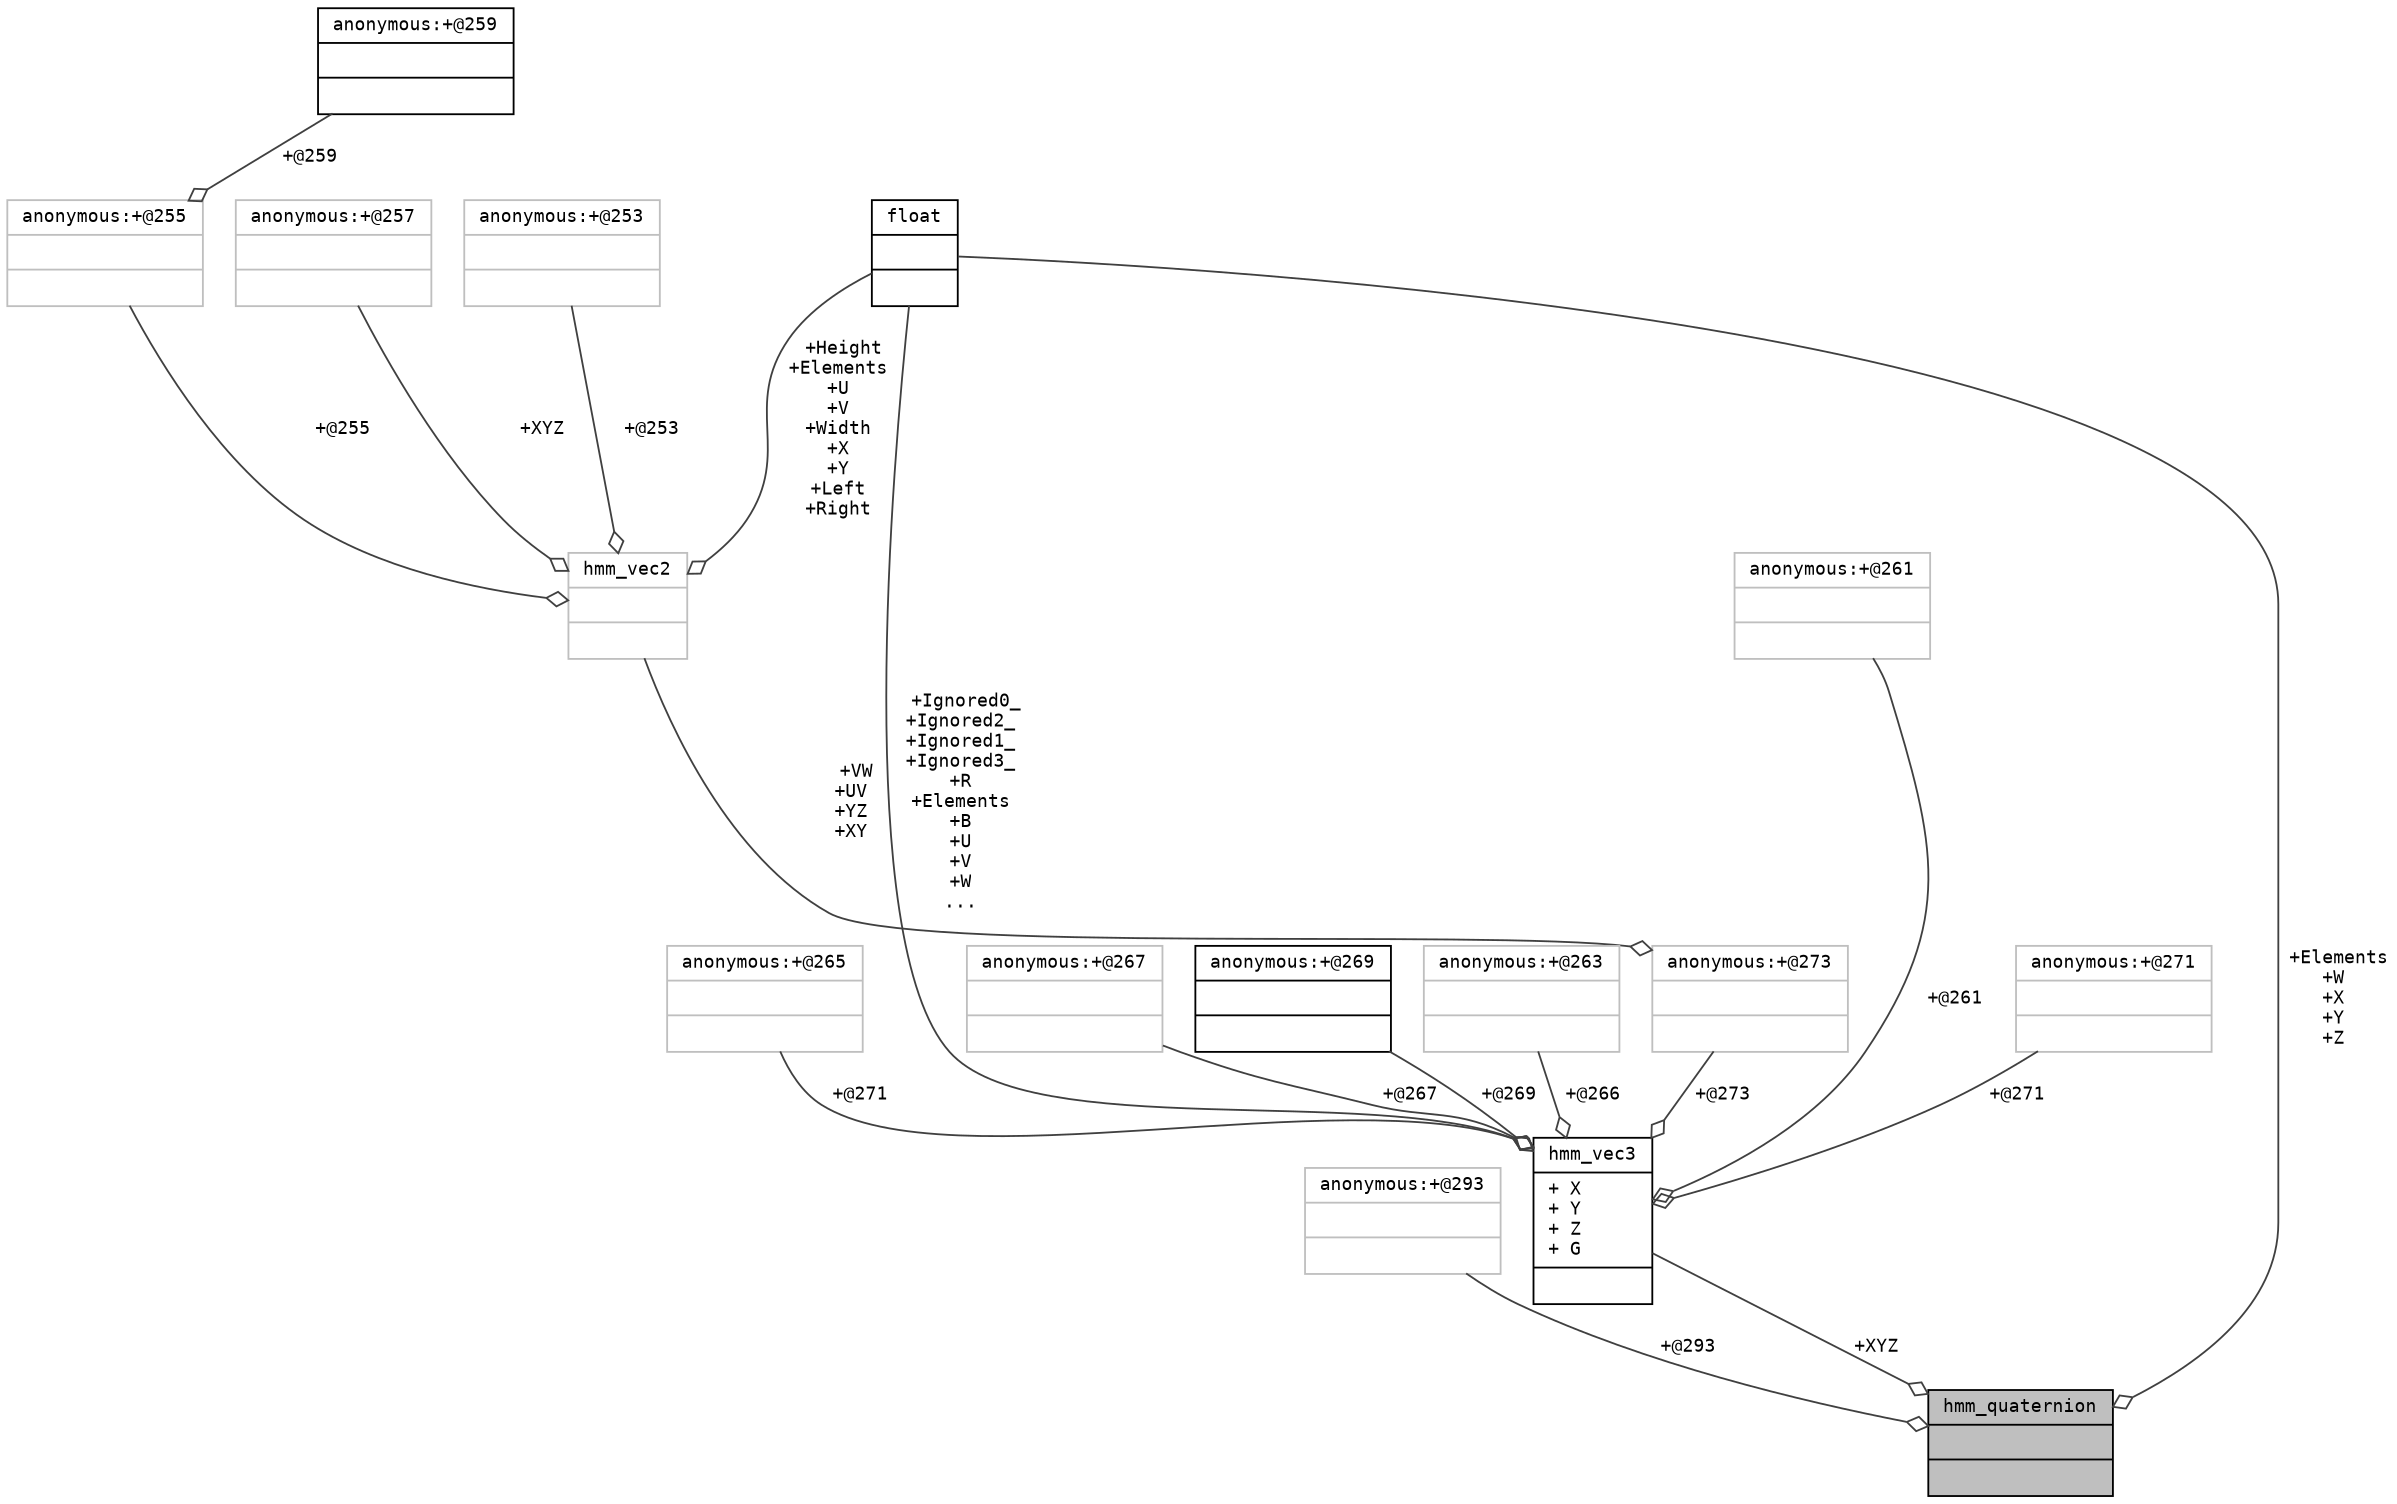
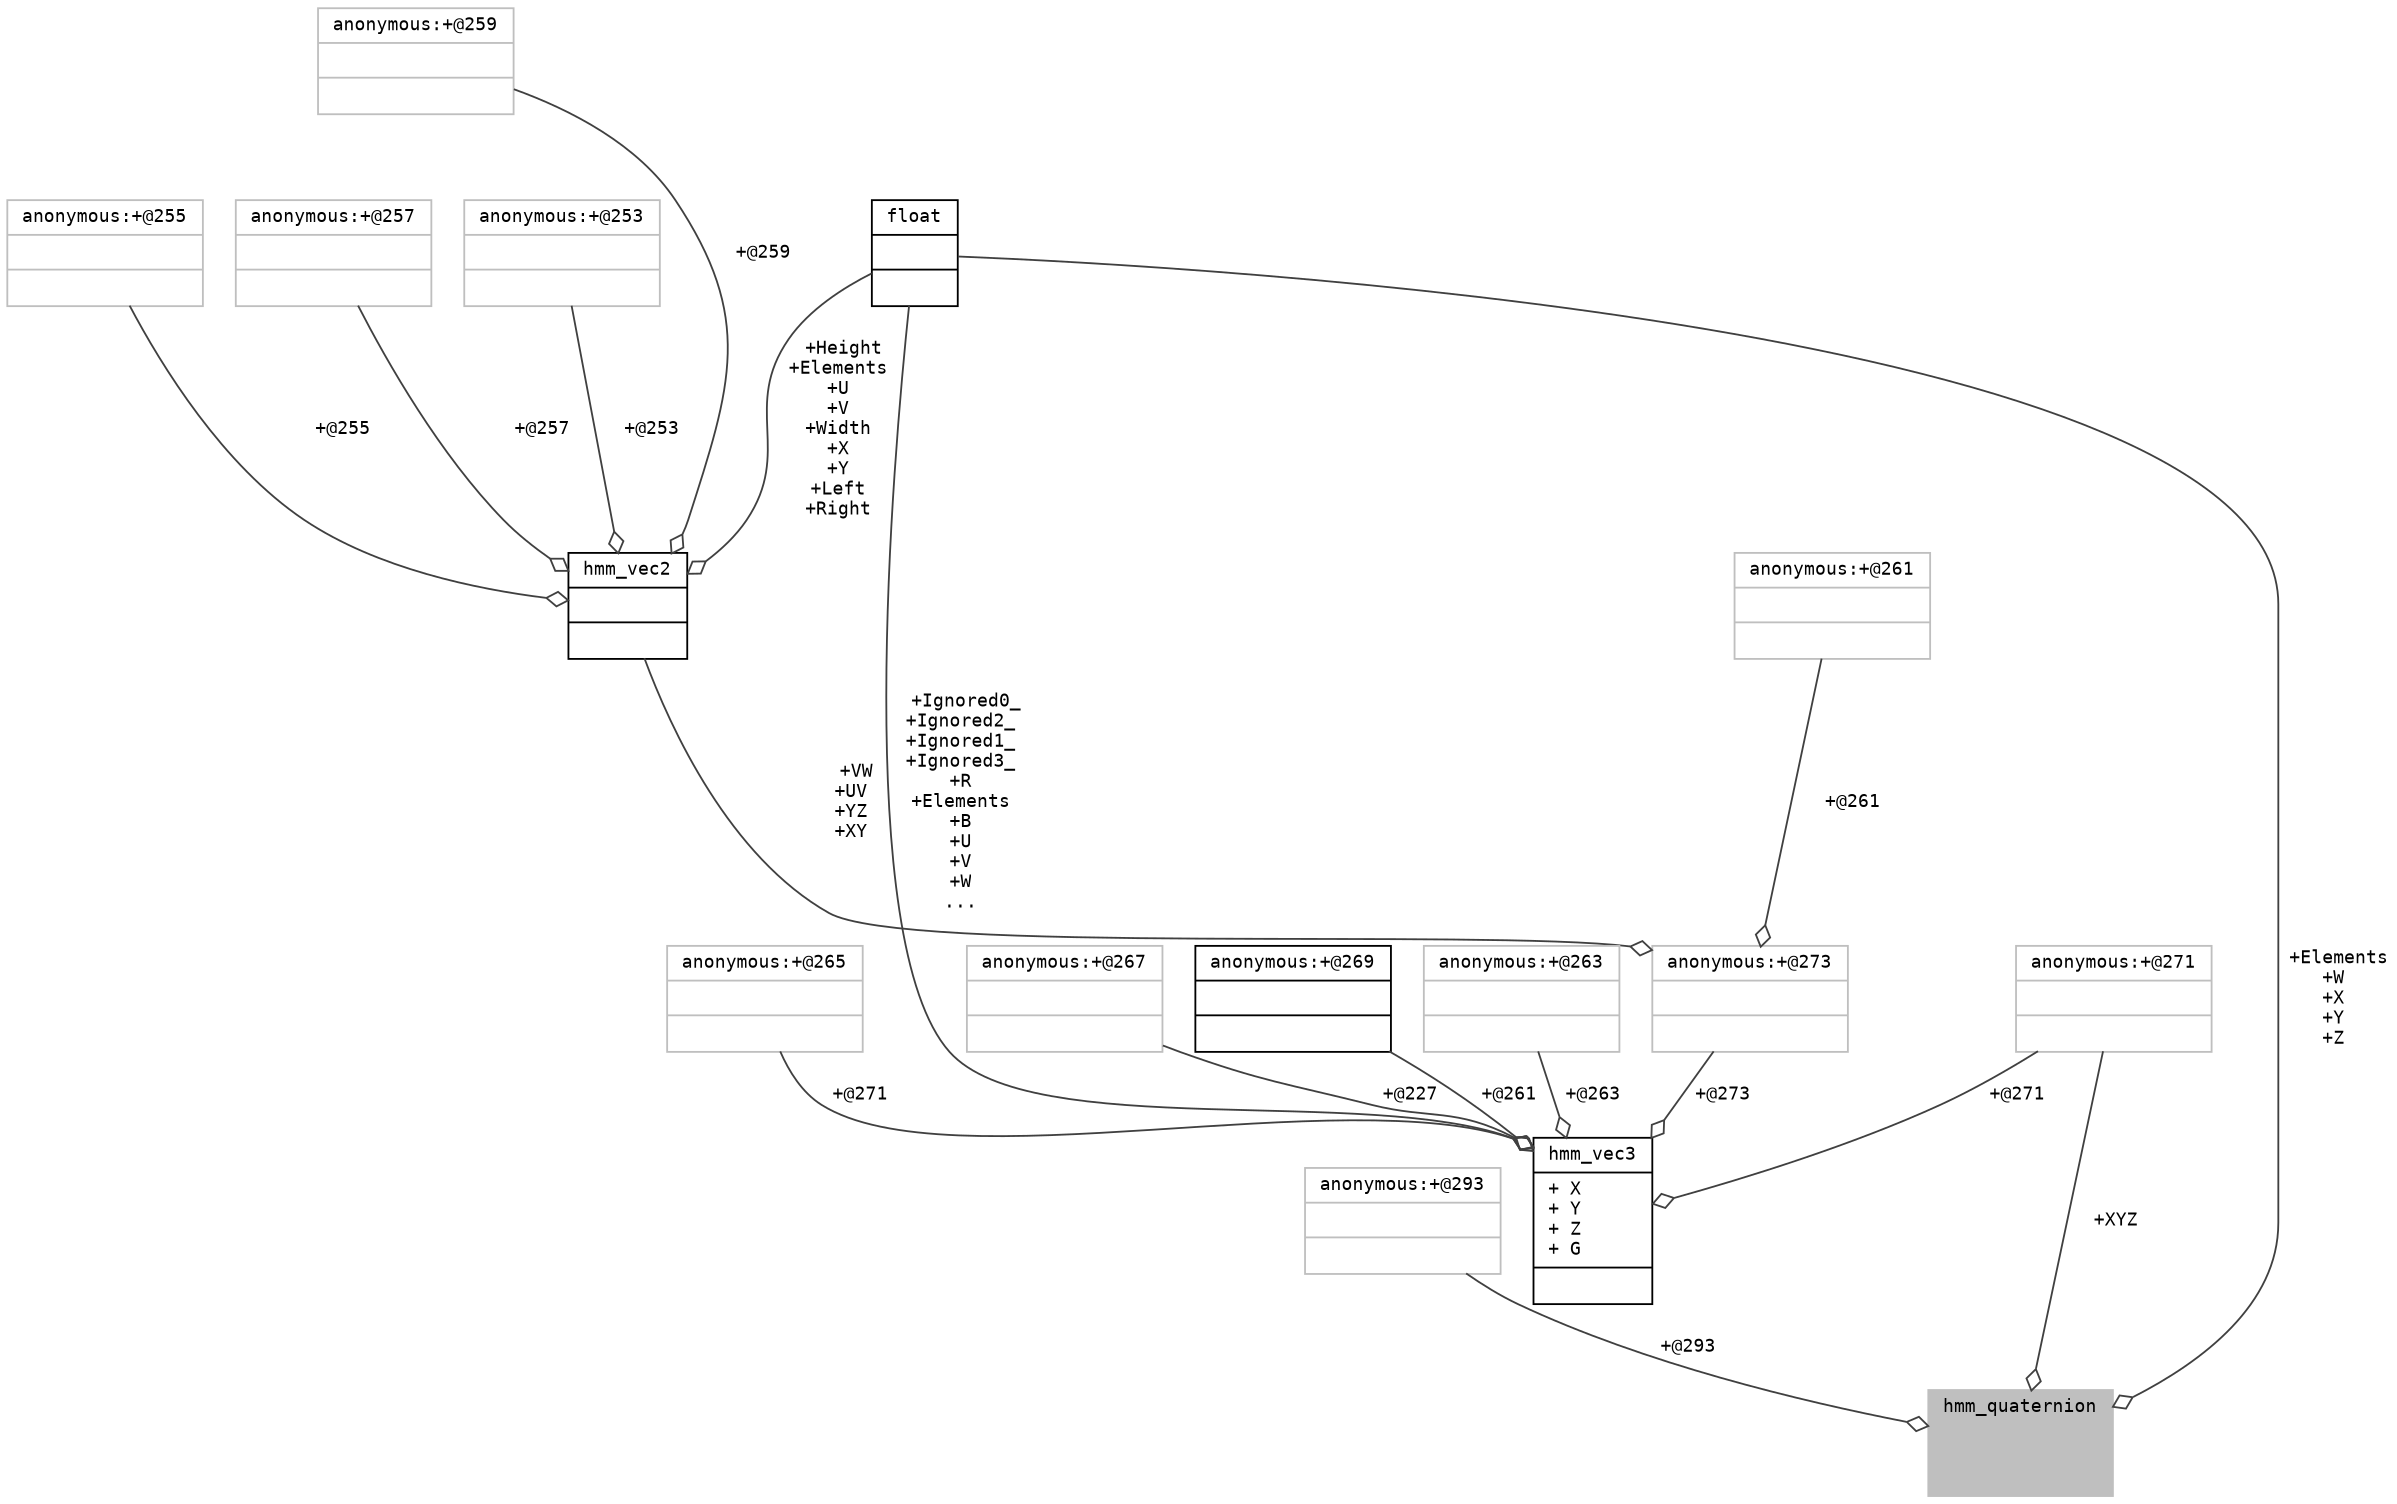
(416, 61) -> (416, 61)
(270, 151) -> (711, 267)
(537, 430) -> (537, 430)
(628, 606) -> (628, 606)
(1907, 975) -> (1793, 792)
(1406, 1095) -> (1406, 1095)
(1504, 1095) -> (1504, 1095)
(1588, 1095) -> (1588, 1095)
(1780, 1318) -> (2070, 1210)
(2021, 1443) -> (2021, 1443)
